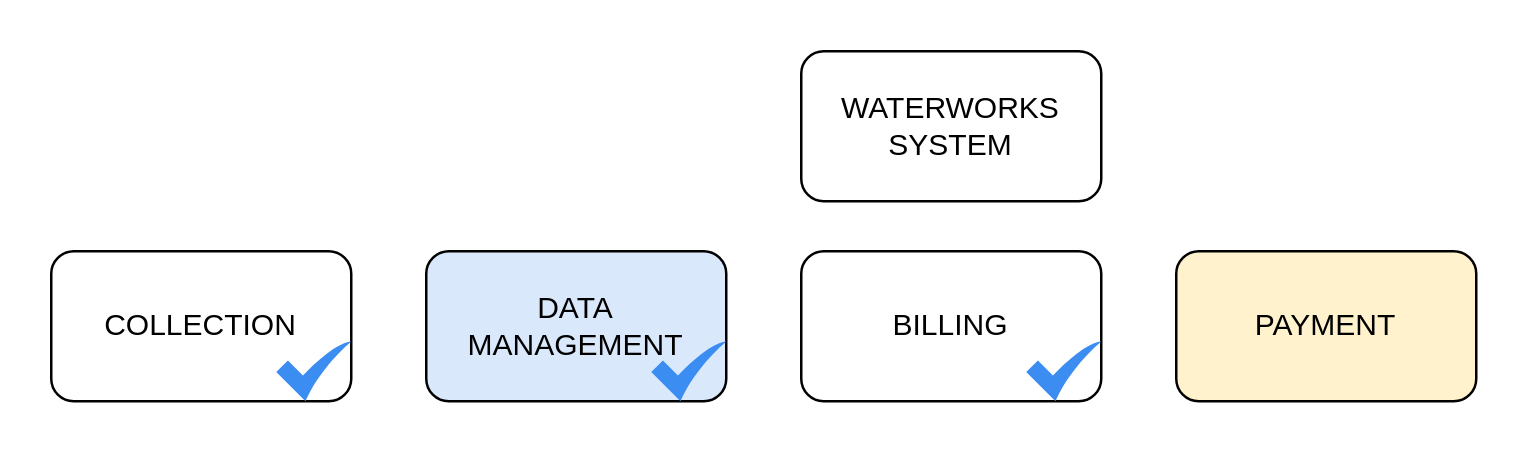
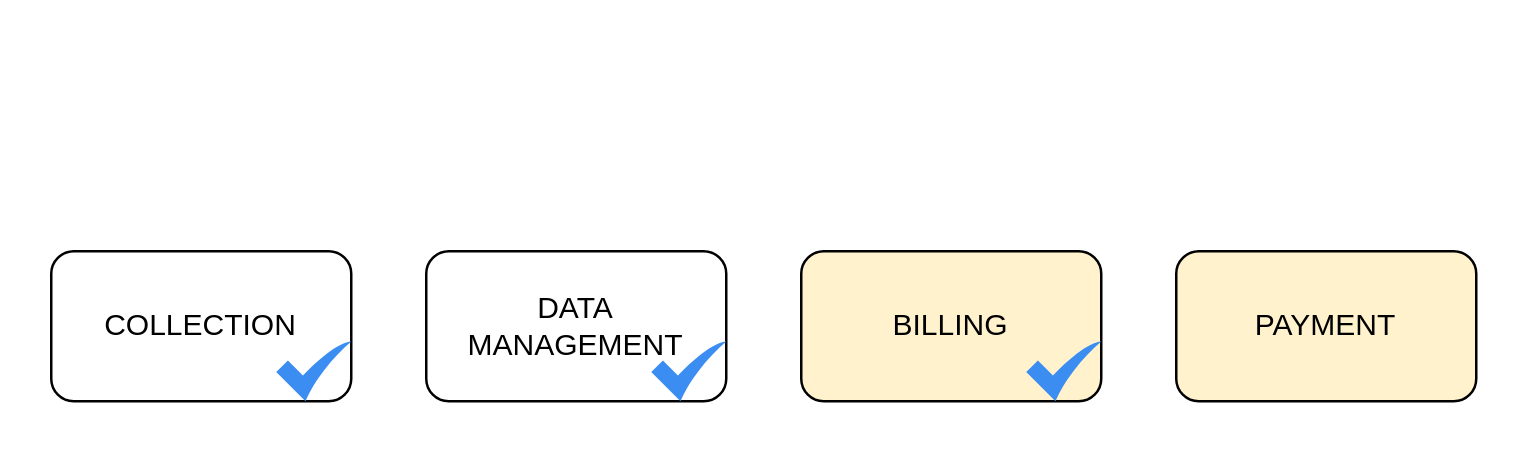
(951, 126) -> none
(576, 326) -> (576, 326)
(951, 326) -> (951, 326)
